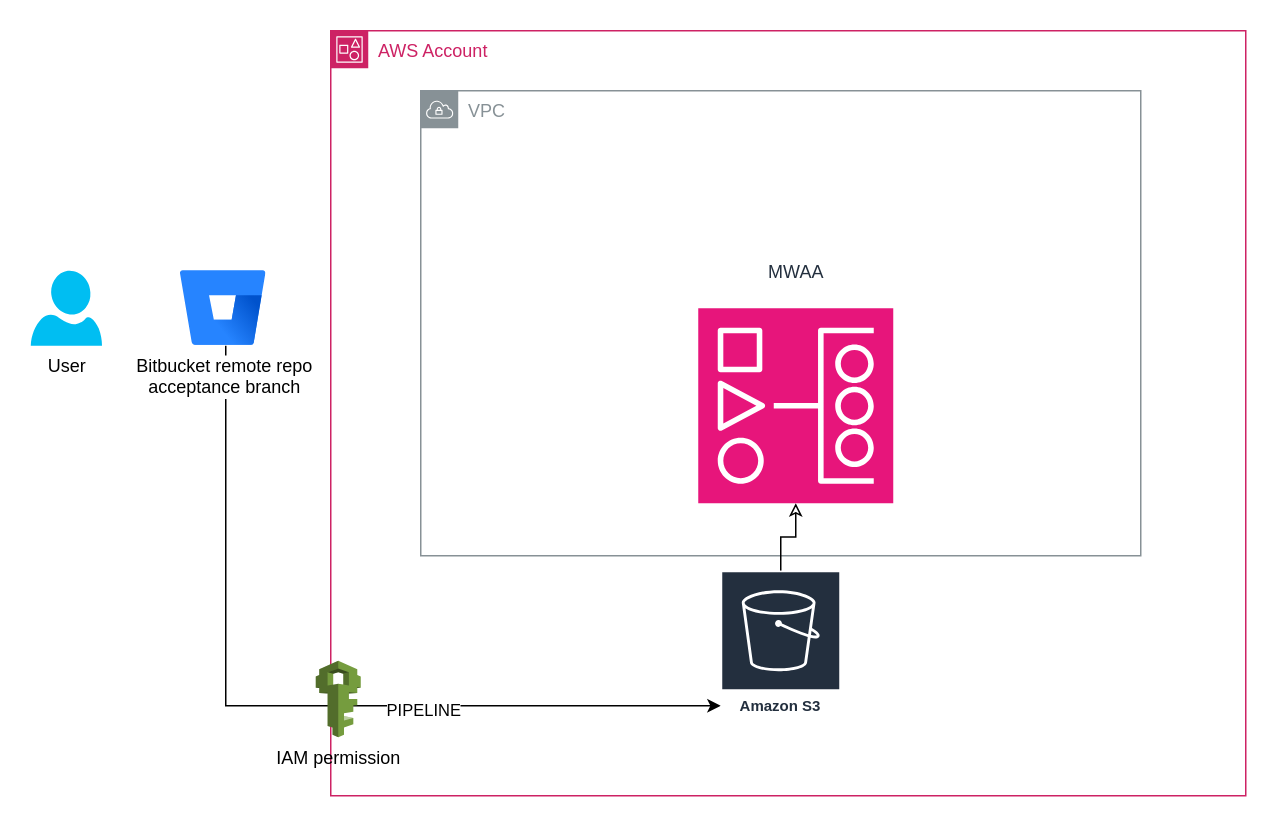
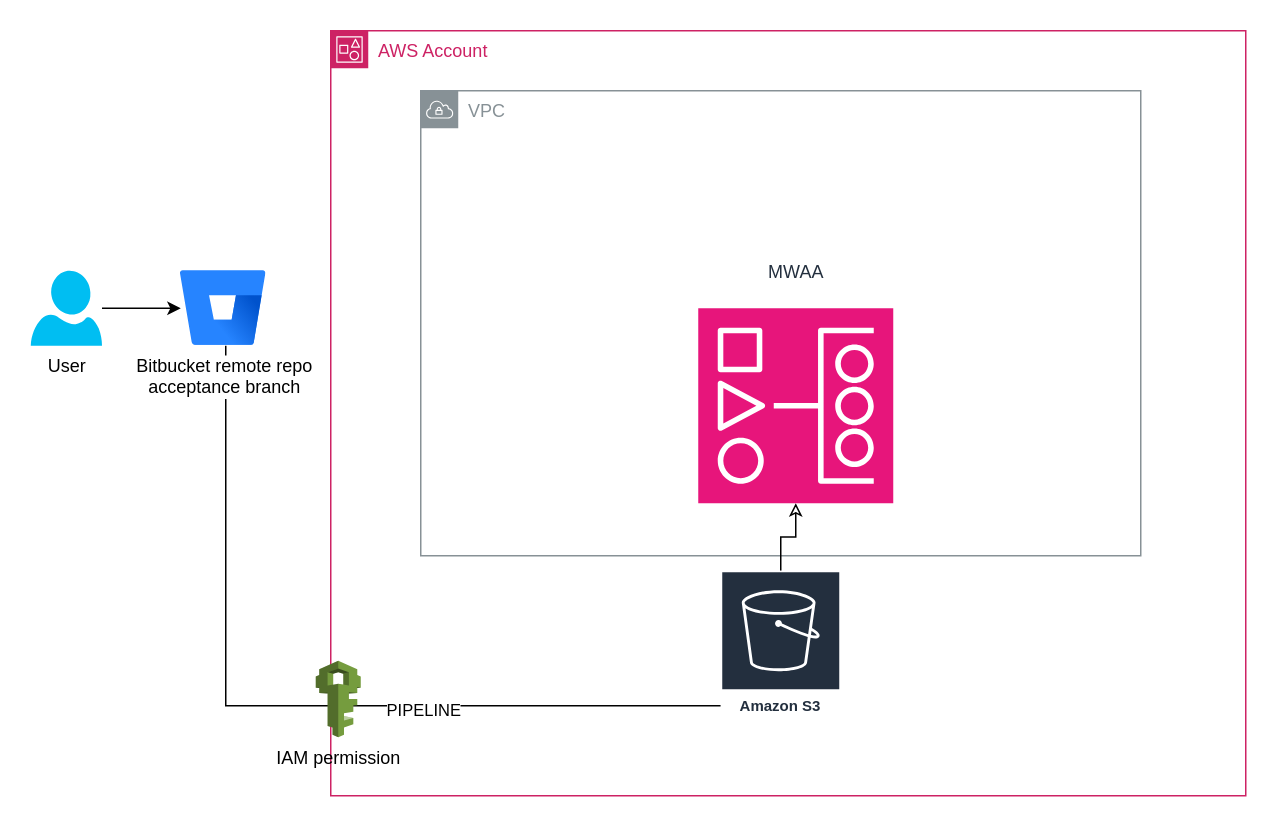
none -> (136, 308)
(709, 706) -> (713, 706)
